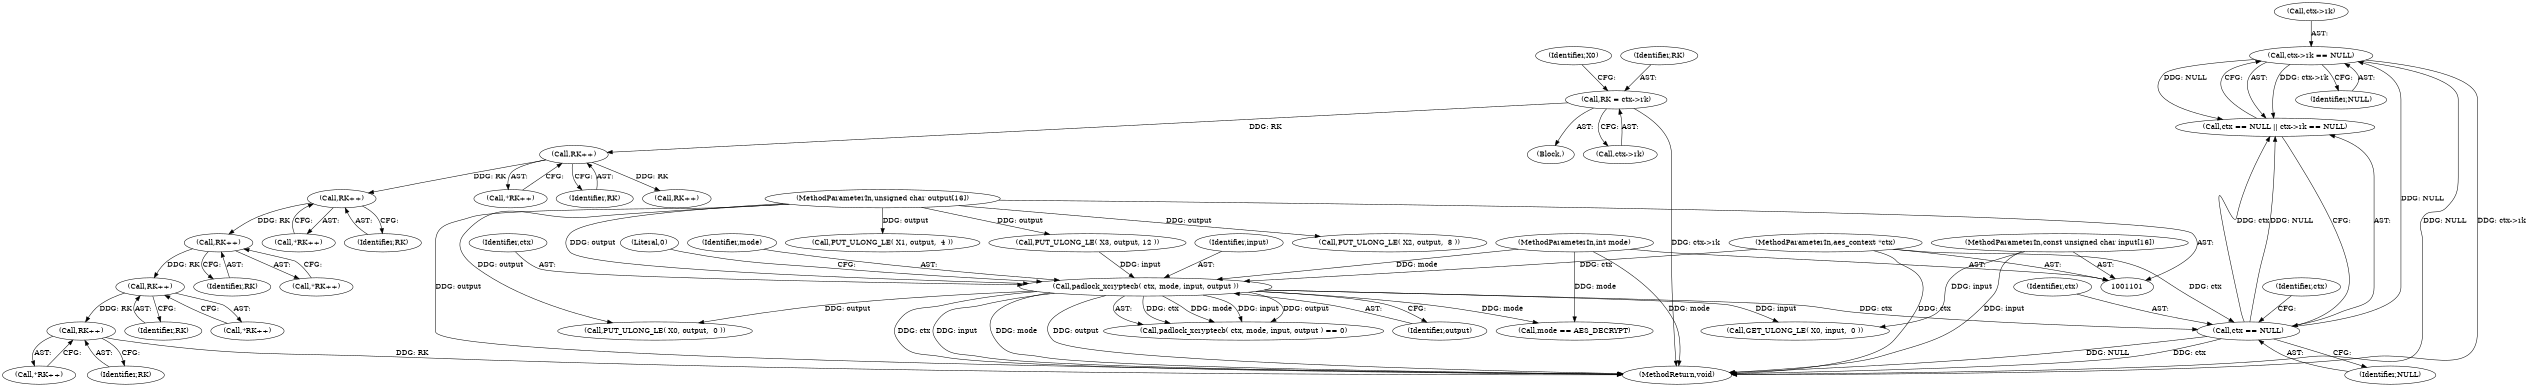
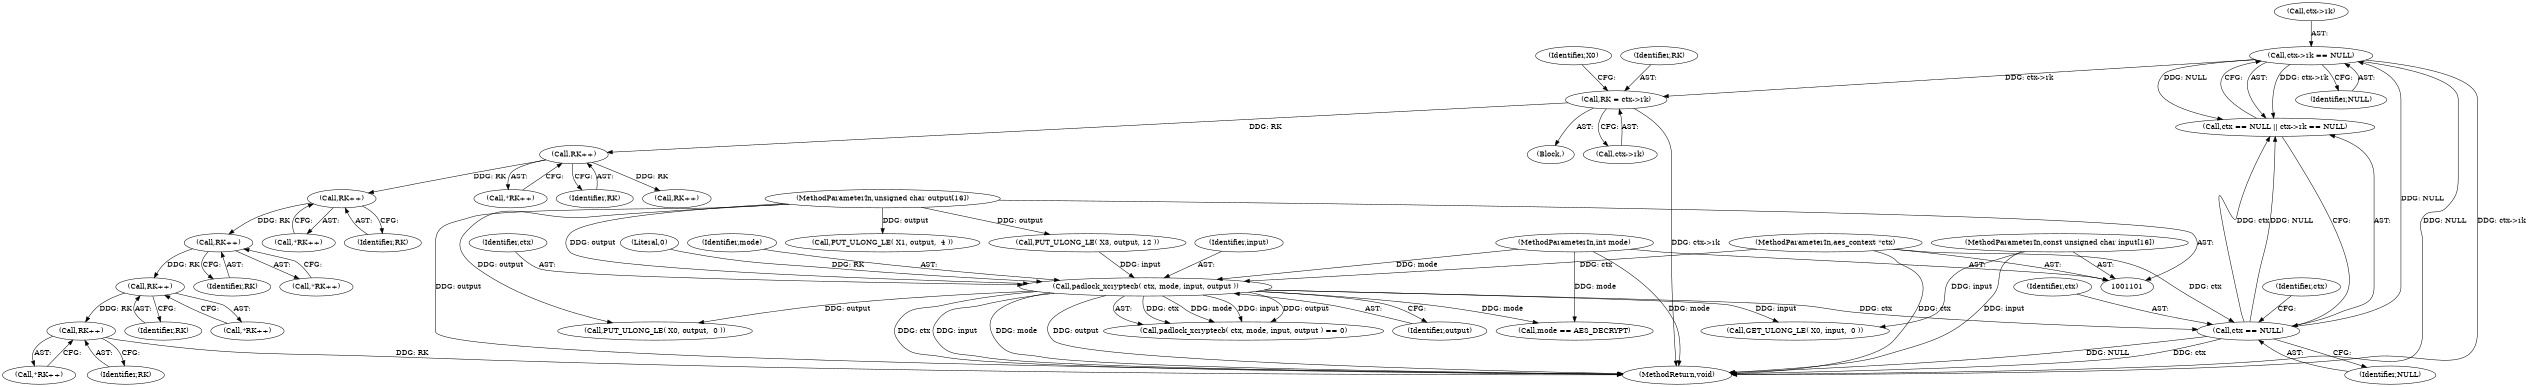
none -> (1962, 78)
(1390, 243) -> none
(848, 265) -> (848, 265)
